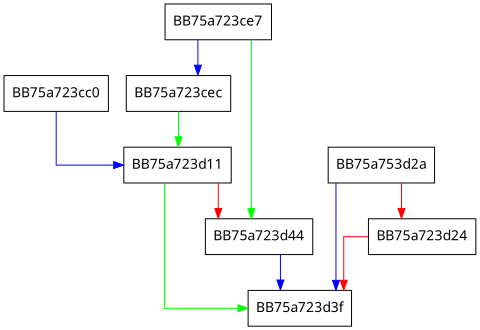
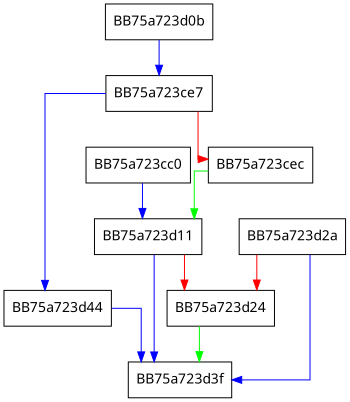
none -> (159, 22)
(198, 53) -> (198, 136)
(251, 124) -> (45, 157)
(381, 165) -> (292, 237)
(218, 196) -> (184, 267)
(344, 246) -> (199, 339)
(165, 282) -> (154, 303)
